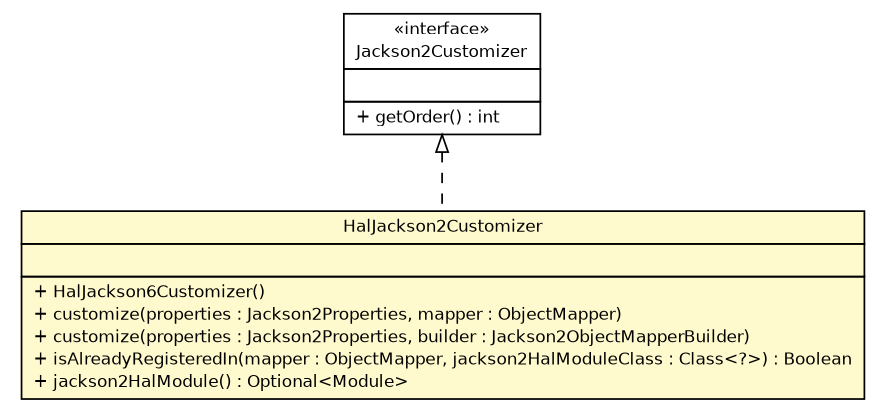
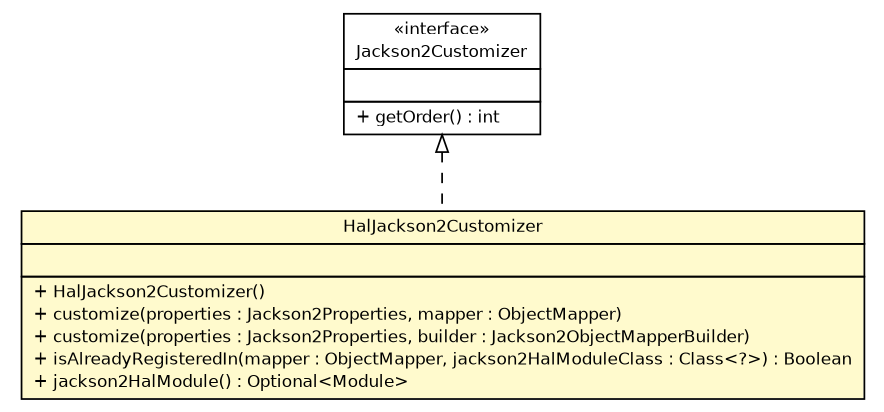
(150, 292) -> (150, 292)
